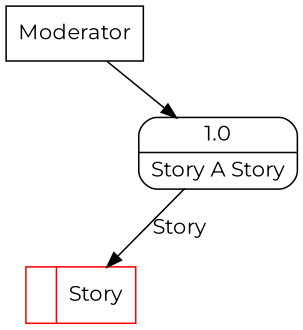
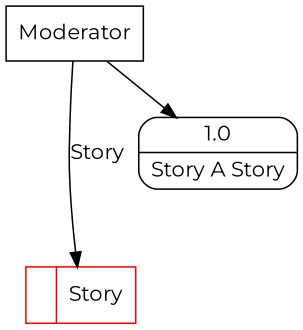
(151, 222) -> (69, 156)
